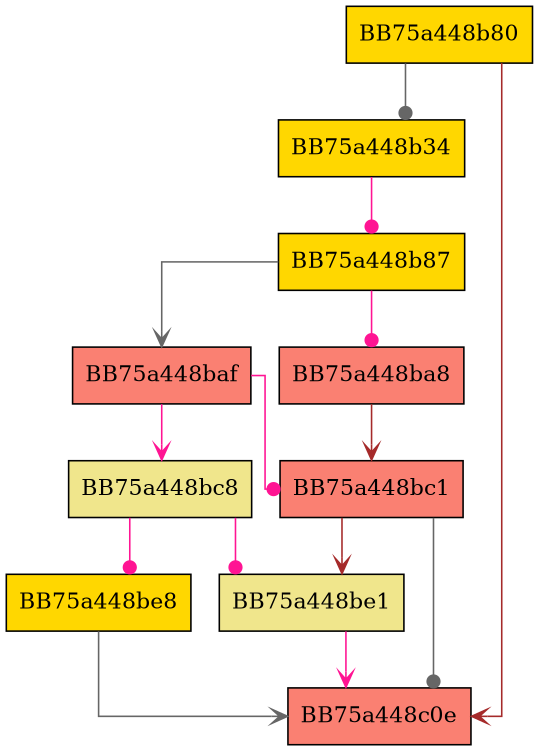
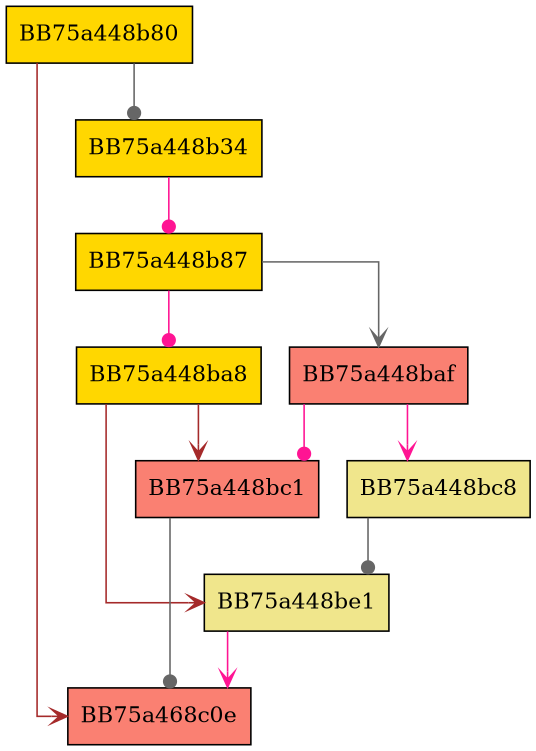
(372, 376) -> (169, 376)
(342, 538) -> (106, 545)
(235, 539) -> (368, 539)
(99, 603) -> none
(379, 716) -> (159, 716)
